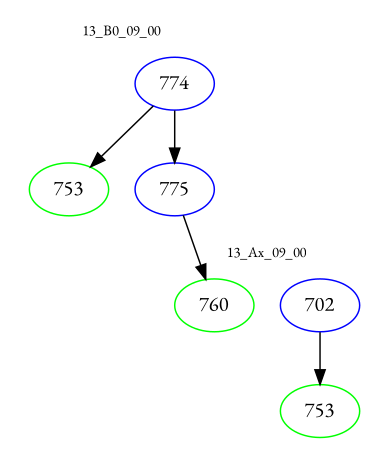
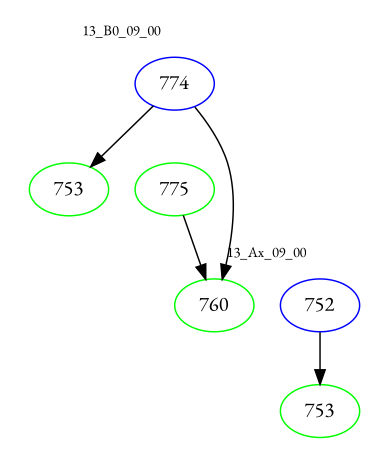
(175, 129) -> (232, 182)
(175, 189) -> (175, 189)
(320, 305) -> (320, 305)
